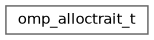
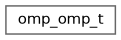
(77, 20) -> (61, 20)
